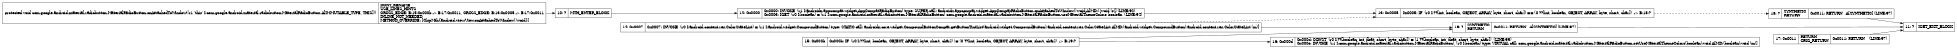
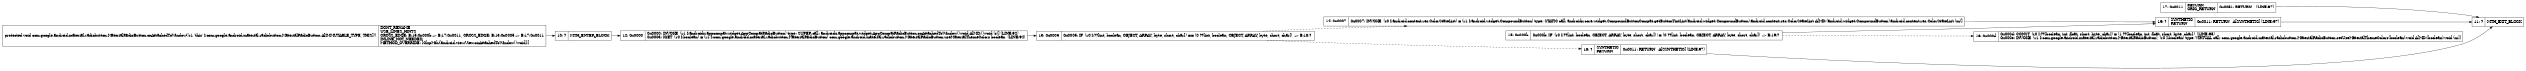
(1264, 20) -> (1334, 28)
(1935, 27) -> (2504, 22)
(1860, 39) -> (2247, 7)
(1173, 42) -> (1877, 36)
